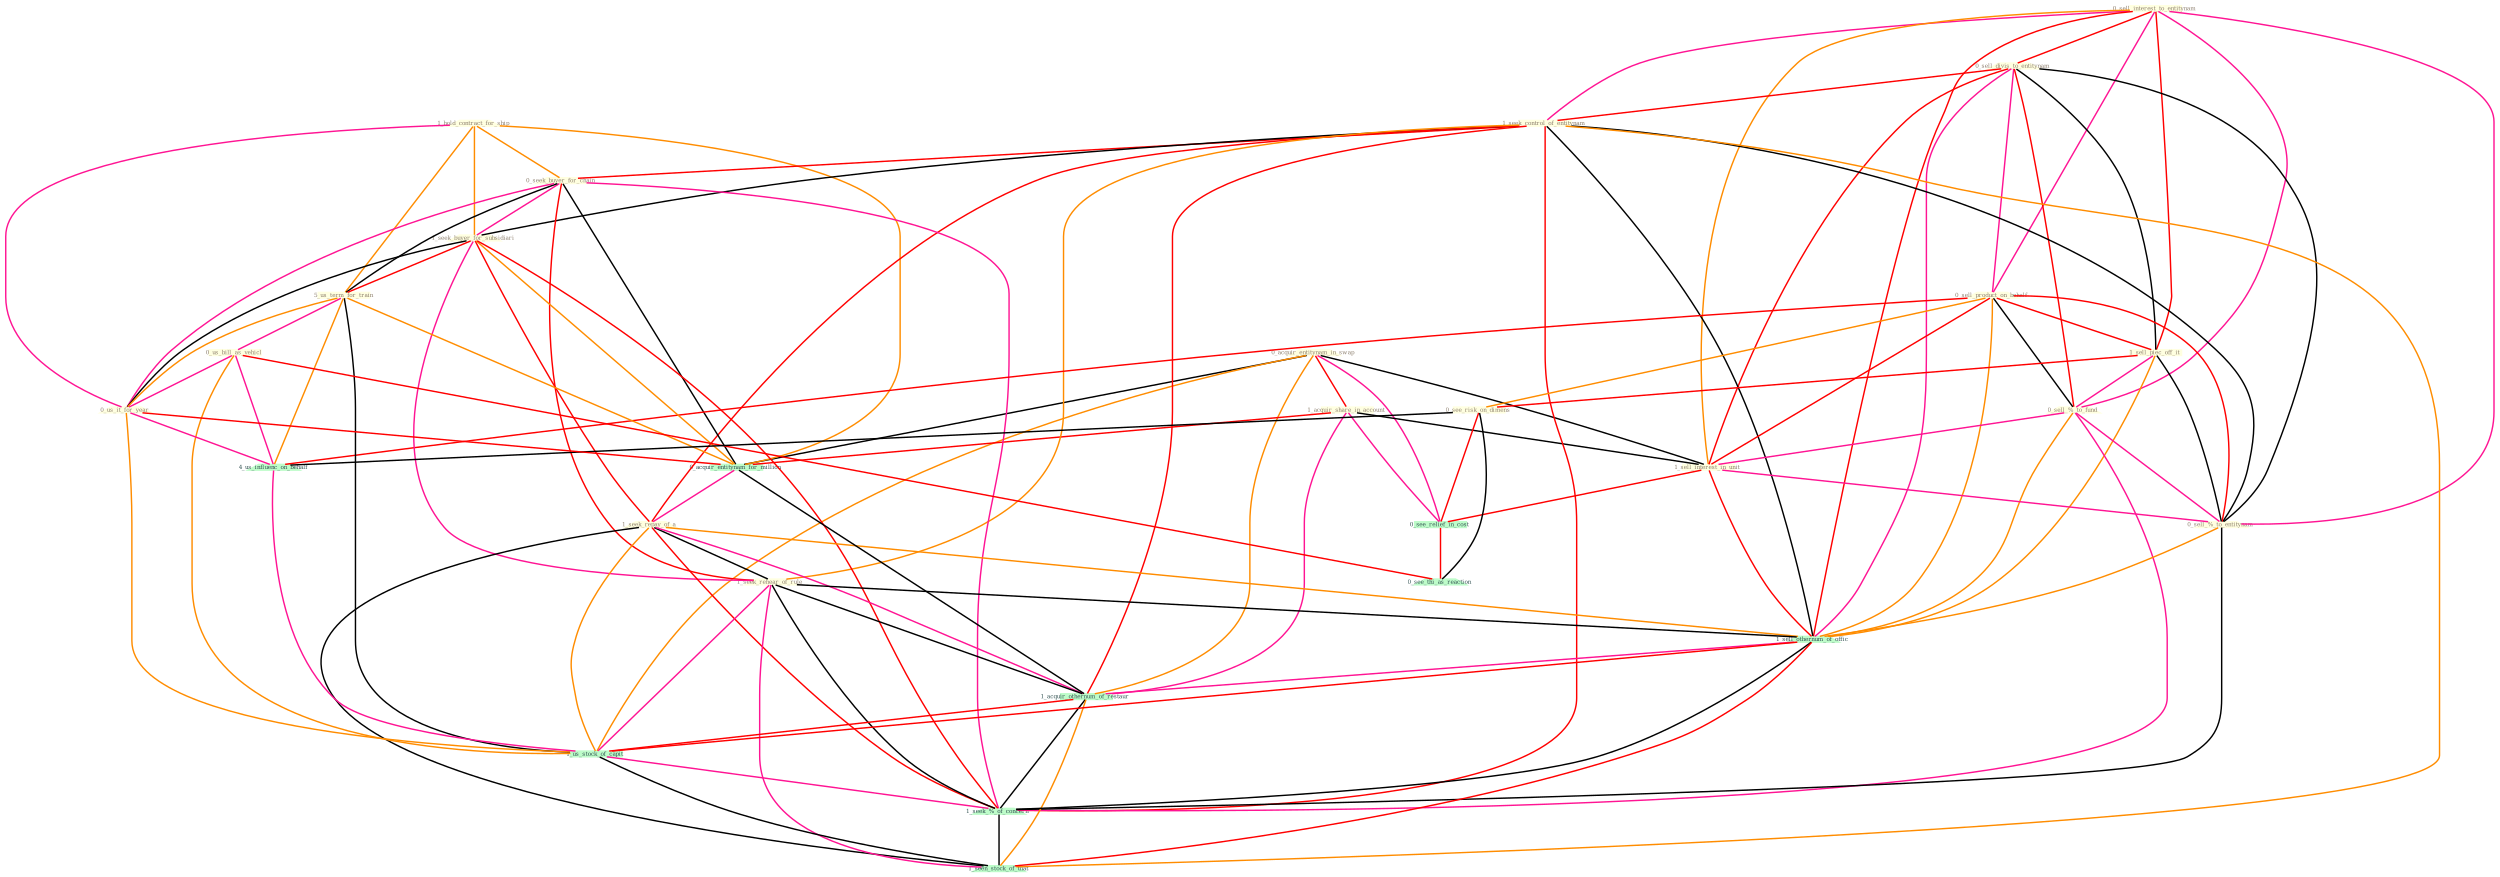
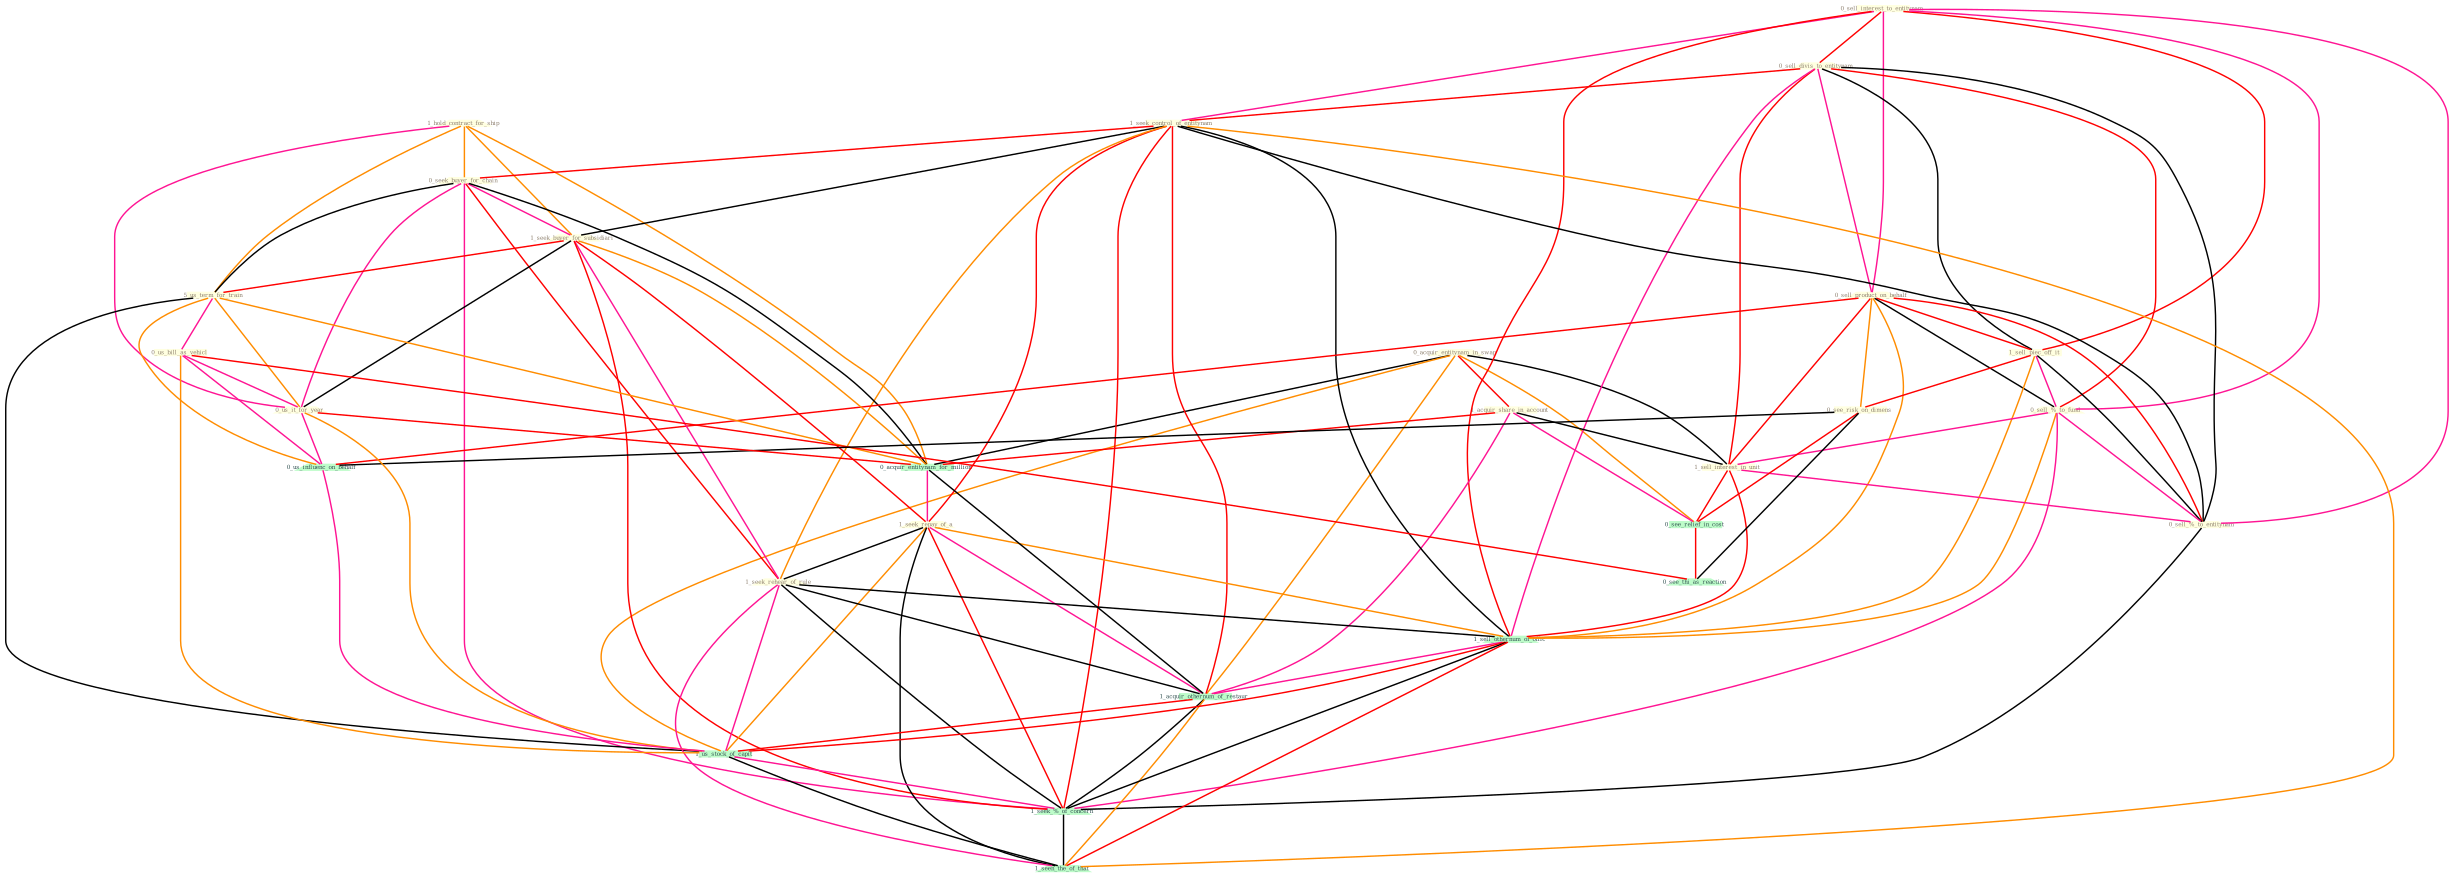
(1783, 81) -> none
(1401, 428) -> (1598, 445)
(274, 467) -> (322, 467)
(2026, 599) -> none
(999, 869) -> (1064, 869)
